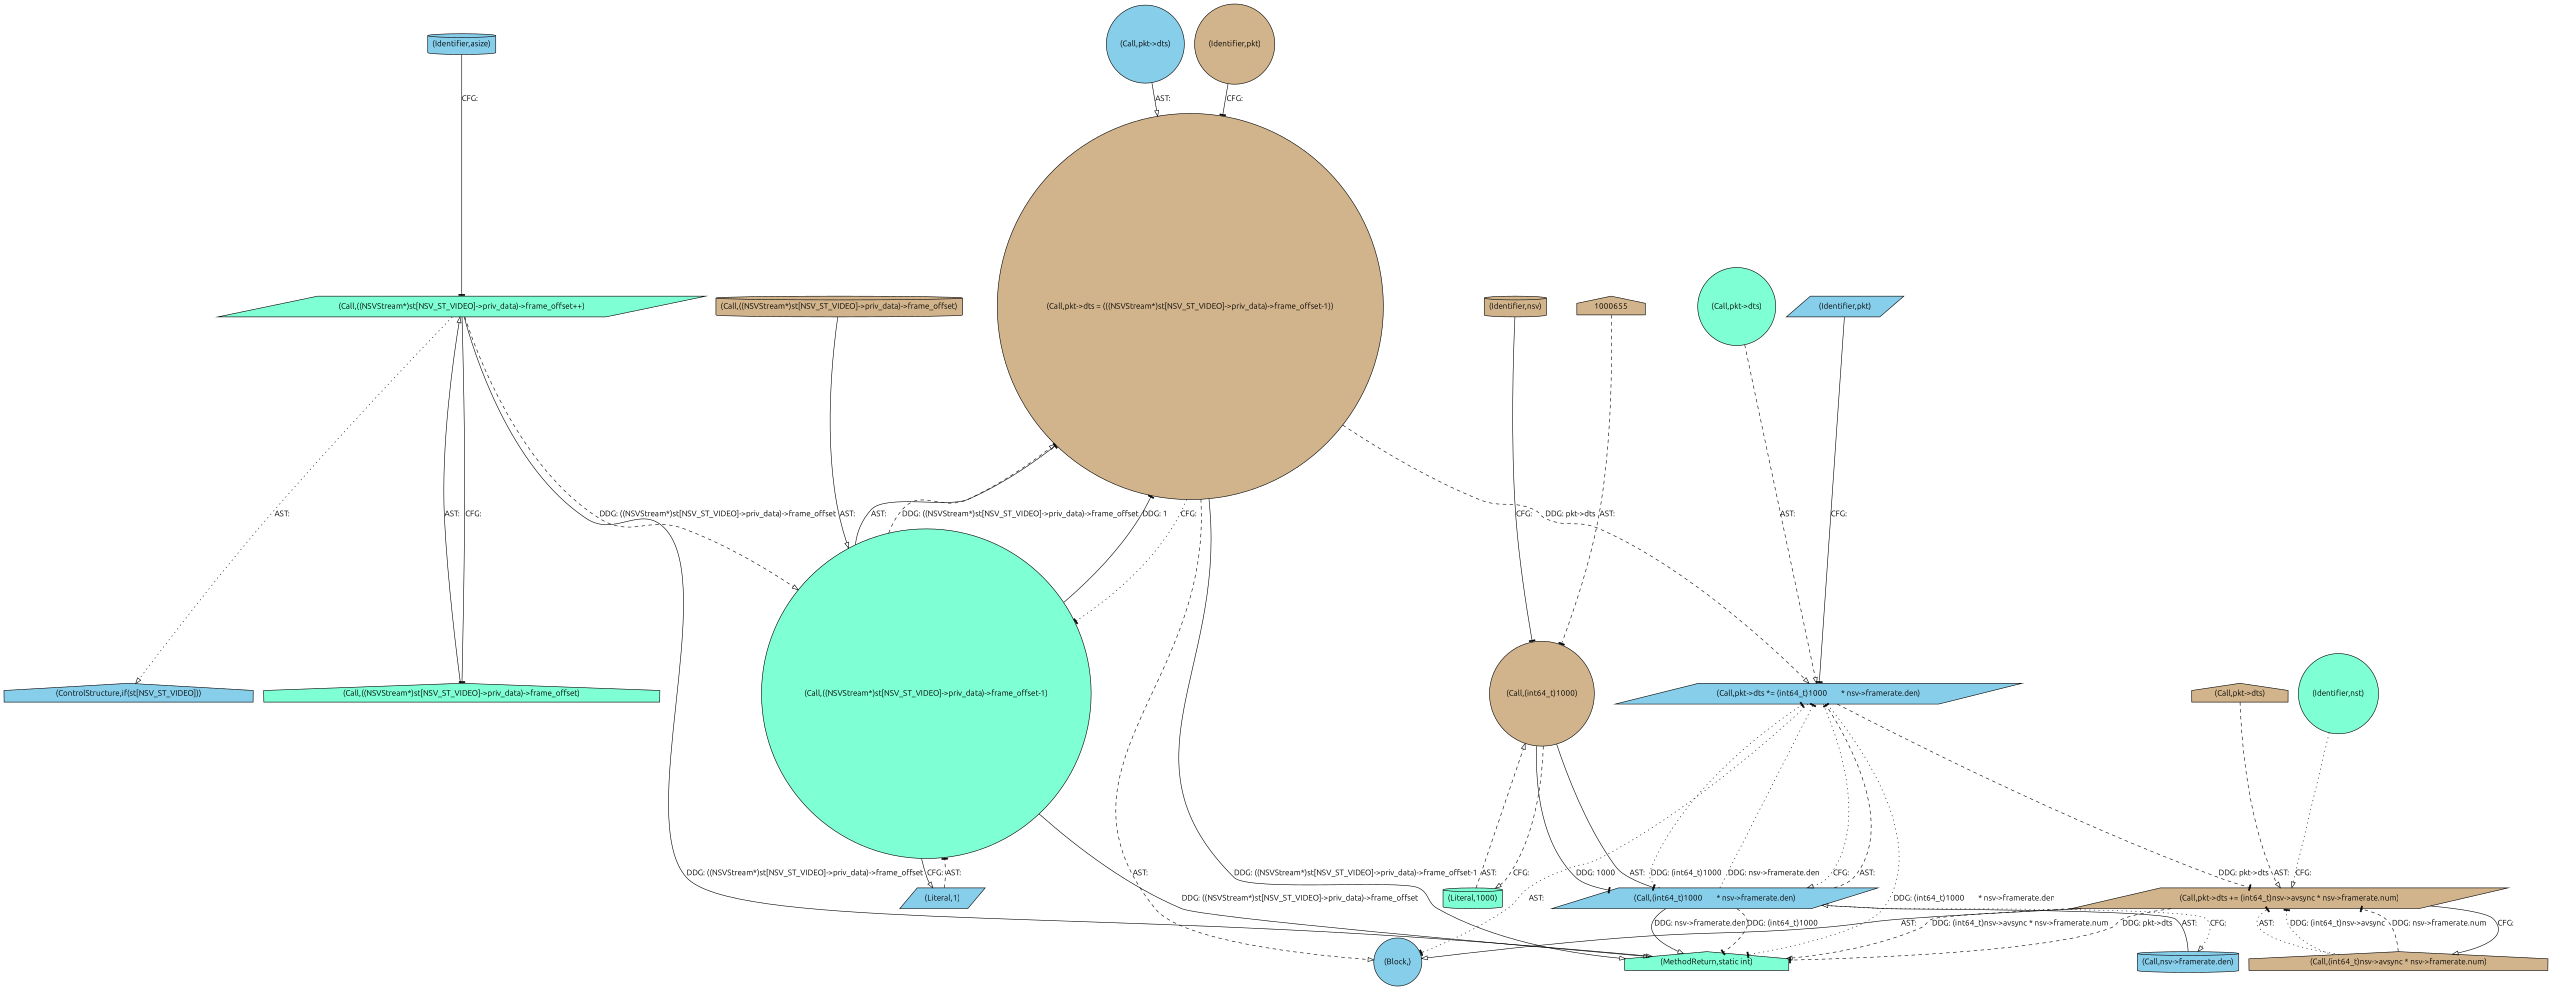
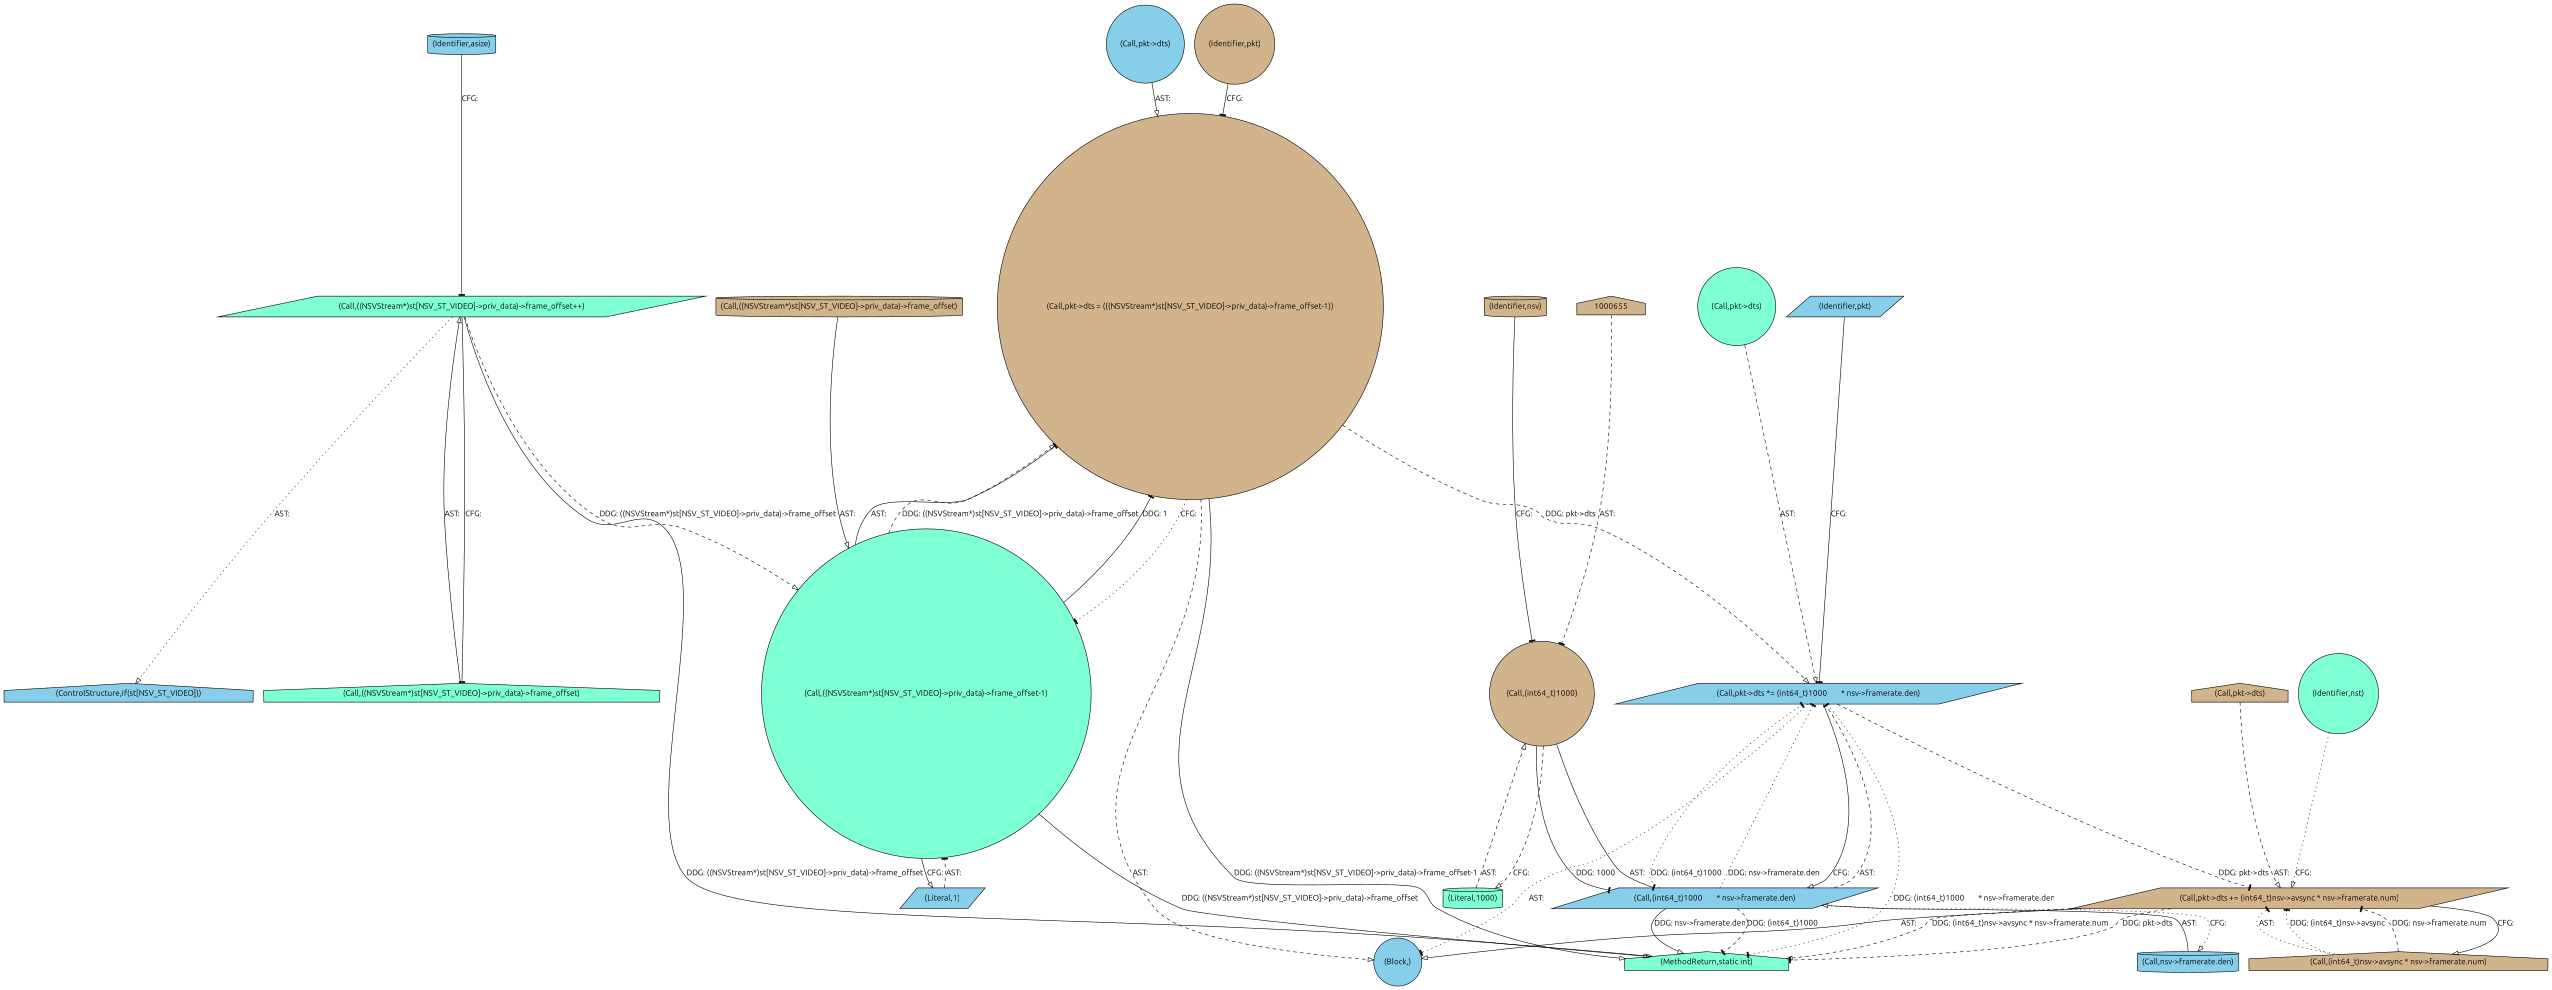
(1848, 800) -> (1848, 800)
